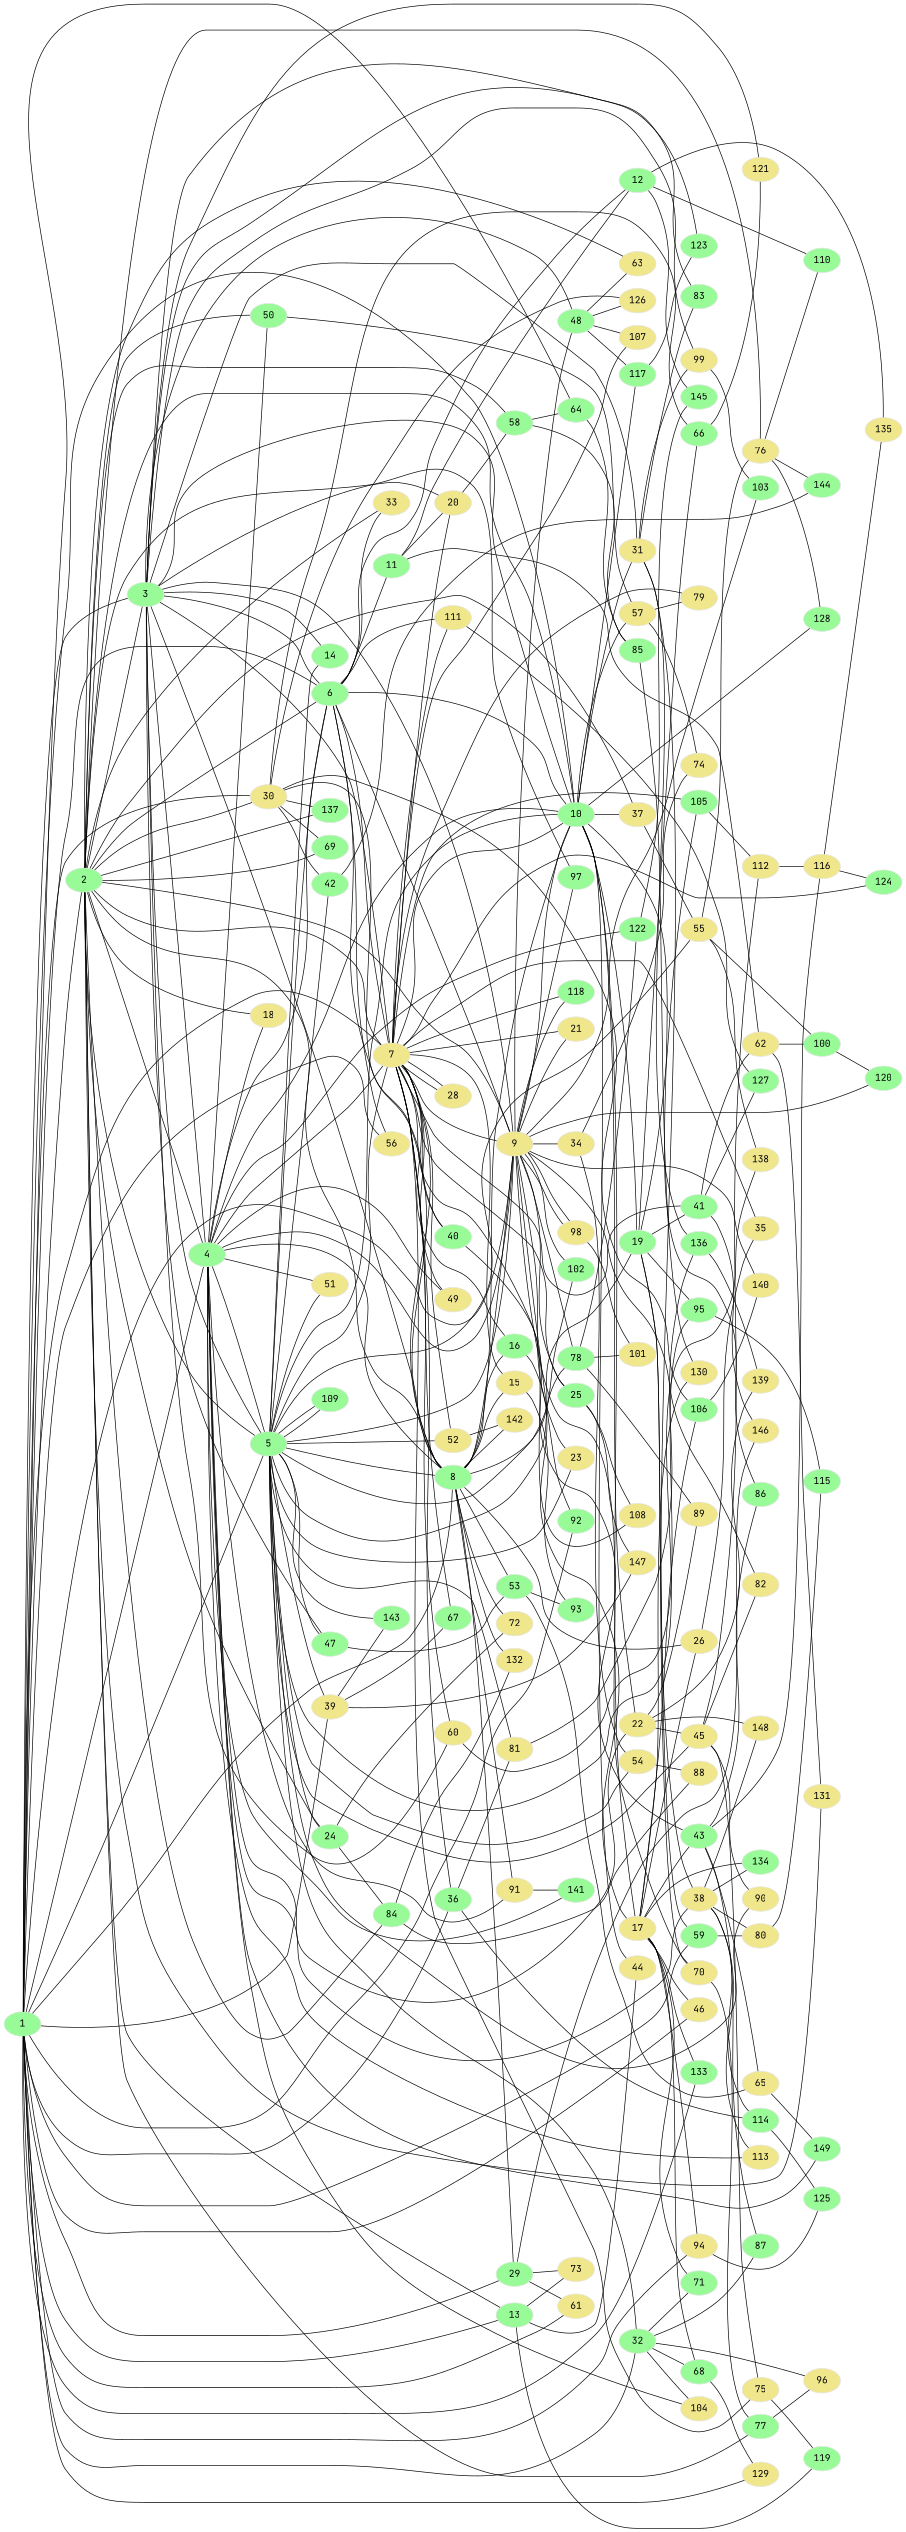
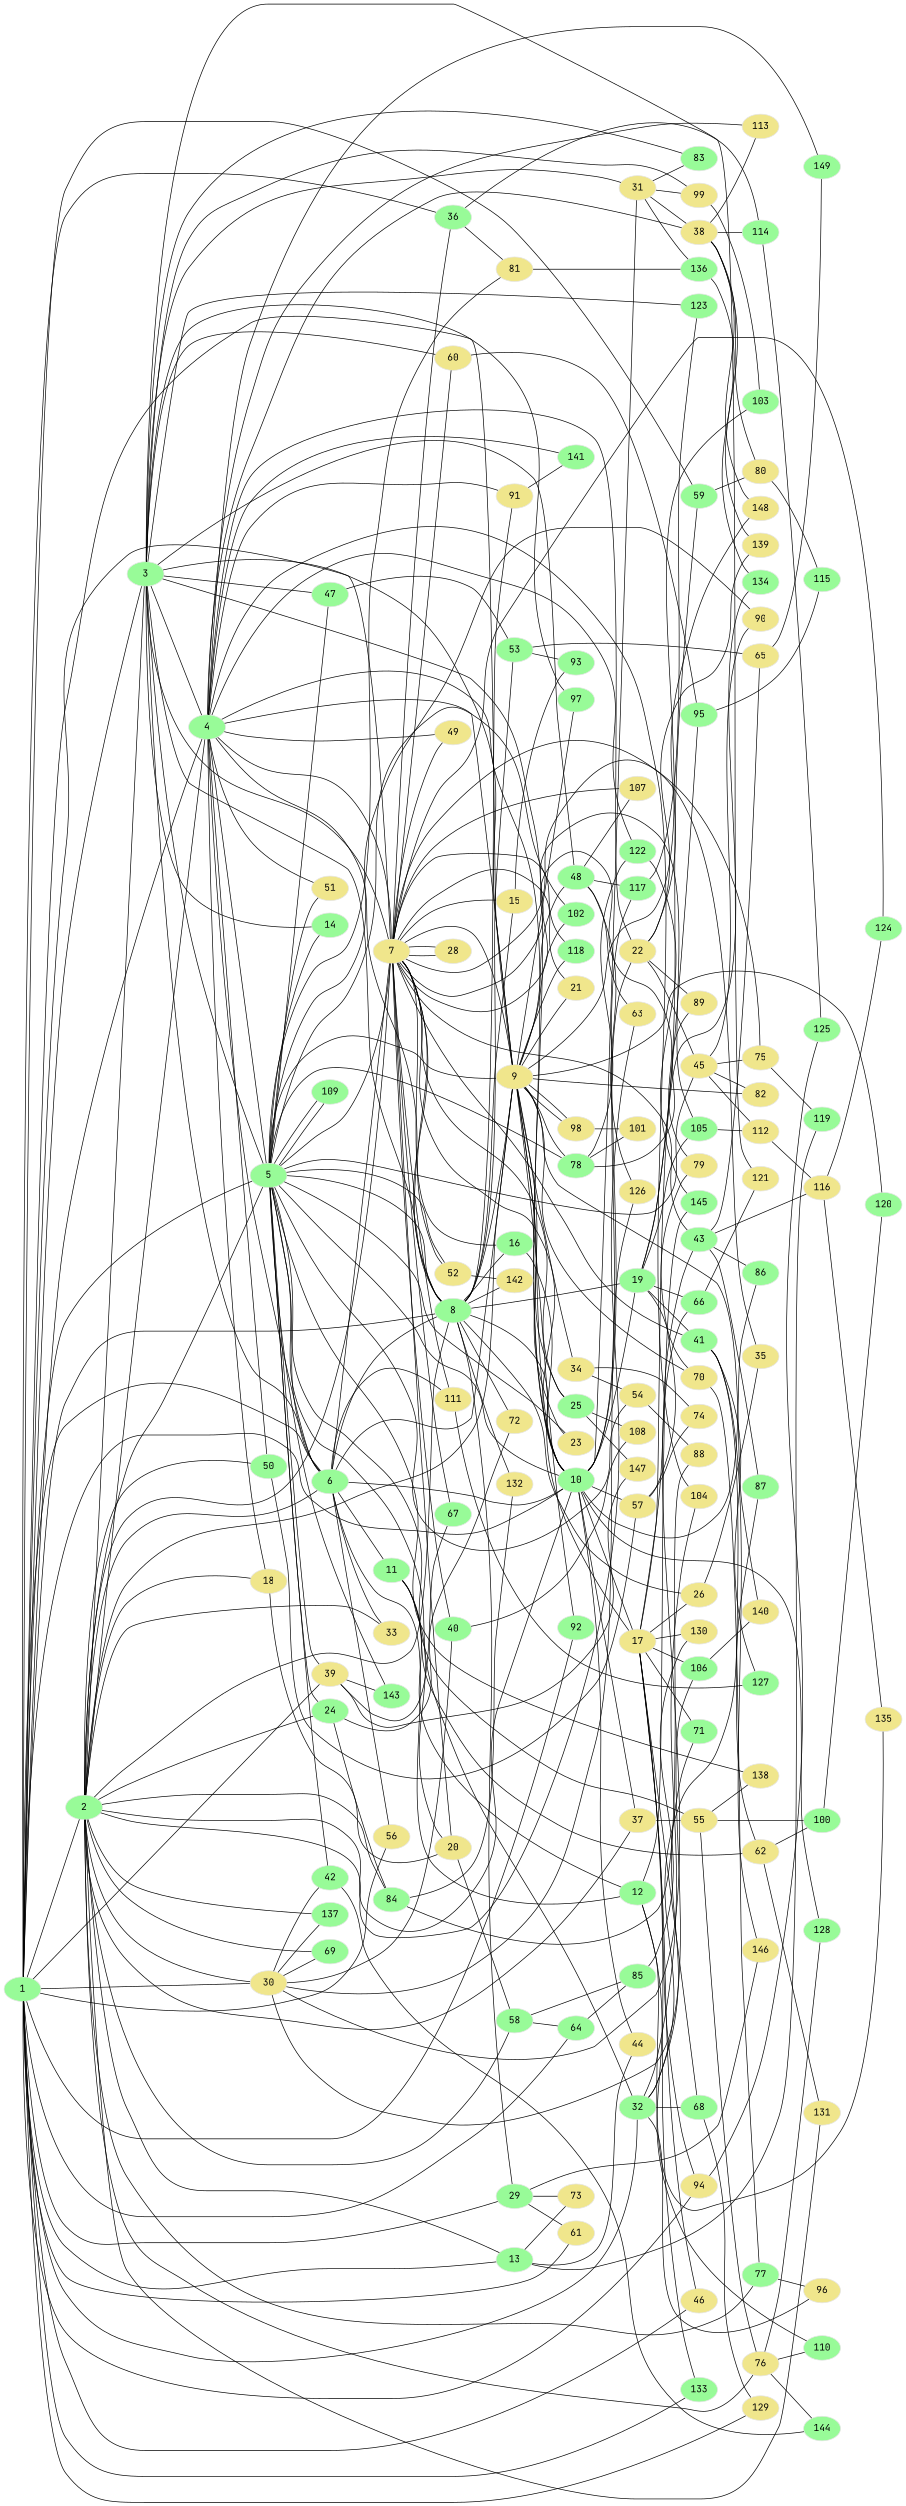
(141, 557) -> (321, 1763)
